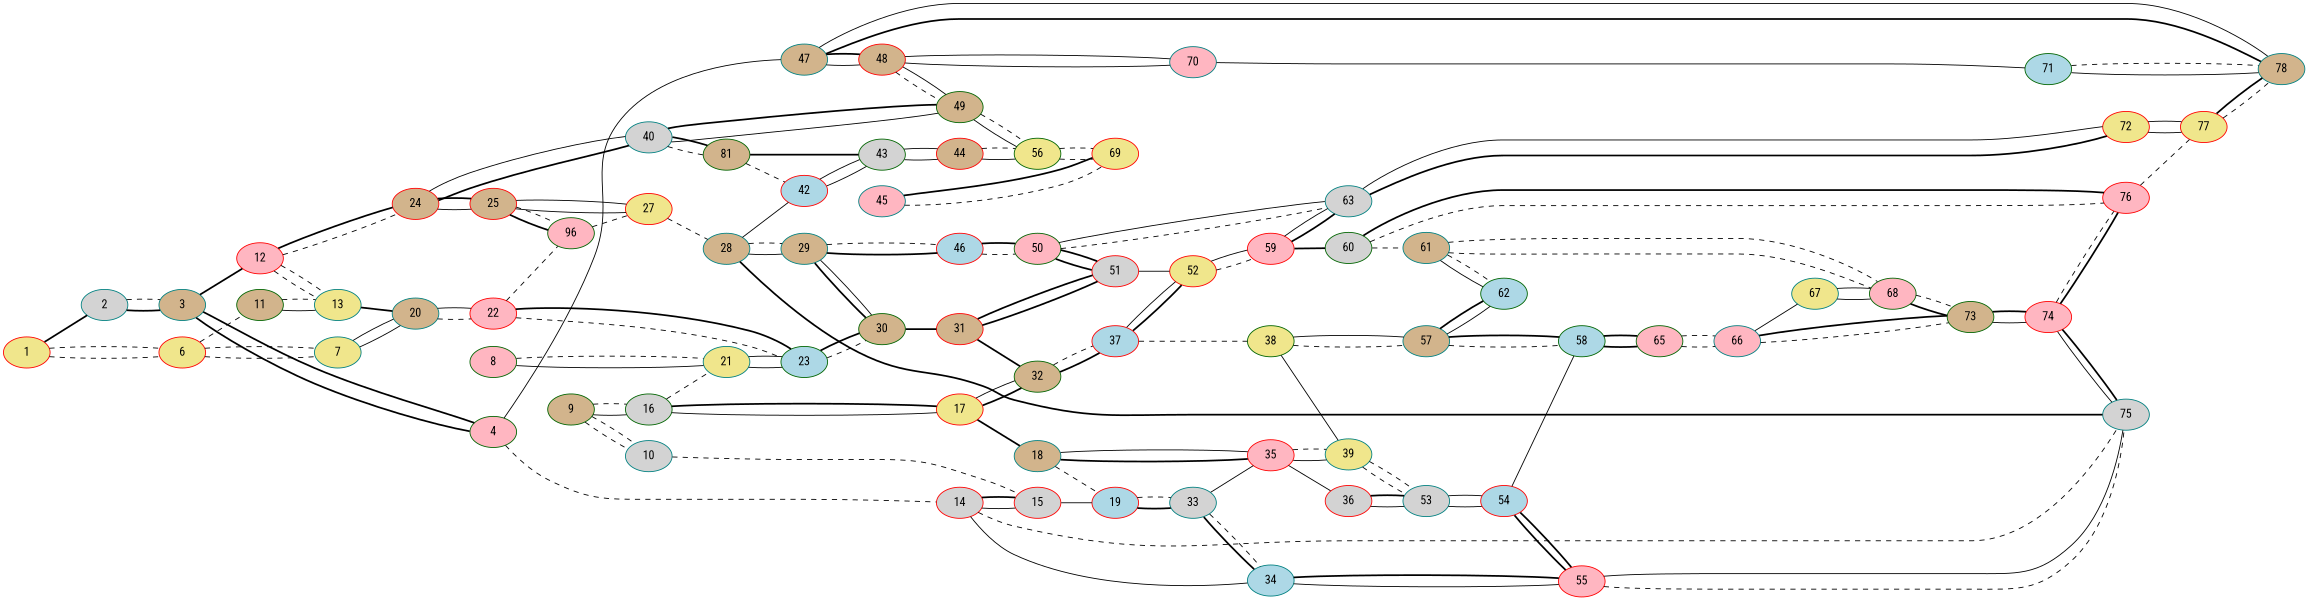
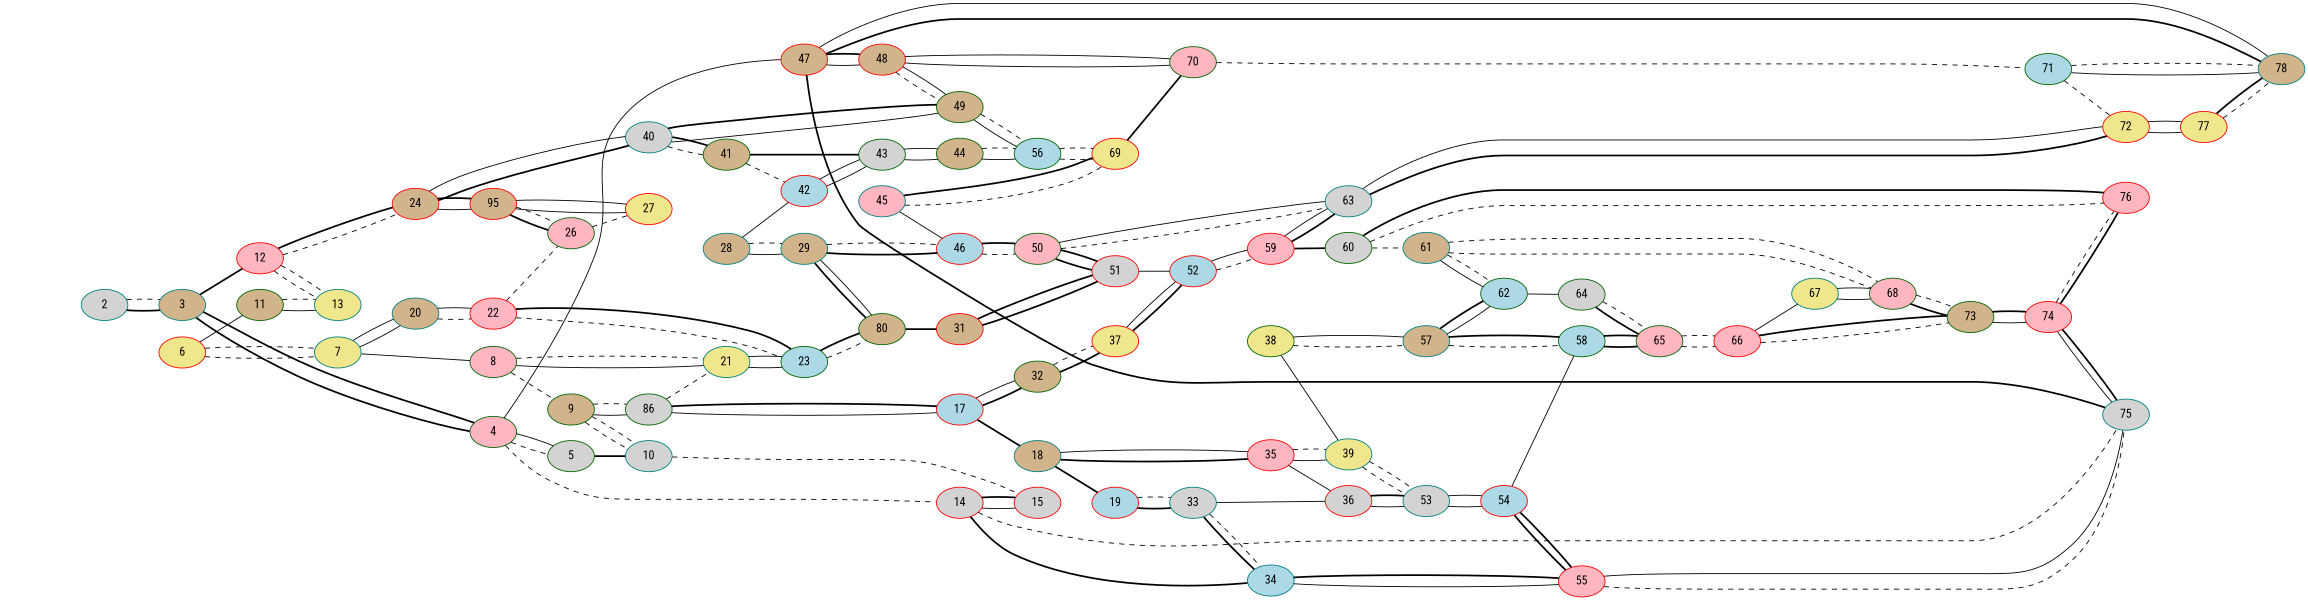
(804, 60) -> (804, 60)
(1193, 62) -> (1193, 62)
(1621, 64) -> (1621, 64)
none -> (2087, 98)
none -> (1154, 108)
(960, 154) -> (960, 154)
(1038, 154) -> (1038, 154)
(727, 155) -> (727, 155)
(2165, 162) -> none
(493, 204) -> (493, 204)
none -> (921, 225)
(688, 229) -> none
(571, 233) -> (571, 233)
(1193, 271) -> (1193, 271)
none -> (1582, 295)
(377, 309) -> none
(222, 328) -> (222, 328)
(882, 329) -> (882, 329)
(1115, 341) -> (1115, 341)
(1193, 341) -> none
(1737, 341) -> (1737, 341)
(27, 352) -> none
(999, 353) -> none
none -> (416, 357)
none -> (532, 386)
(649, 409) -> (649, 409)
(960, 409) -> (960, 409)
(1401, 415) -> (1383, 382)
none -> (571, 456)
(1076, 479) -> (1076, 479)
(1232, 479) -> (1271, 502)
(1077, 503) -> none
(1100, 579) -> (1100, 579)
